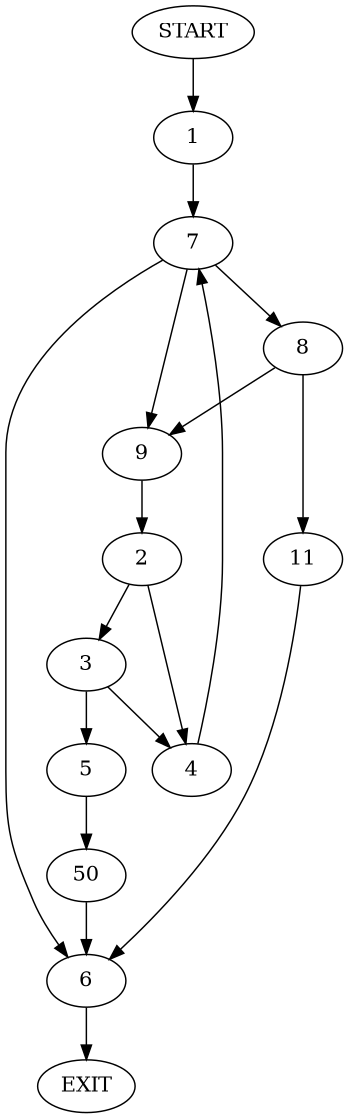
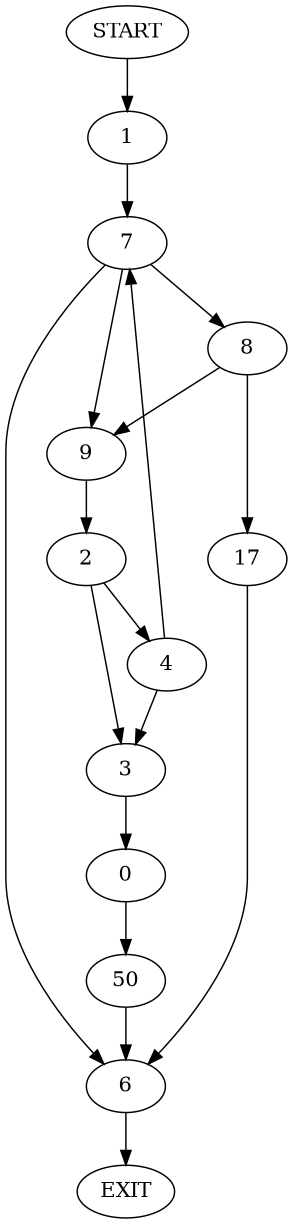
(303, 559) -> (247, 559)
(134, 712) -> (149, 710)
(86, 770) -> (126, 875)
